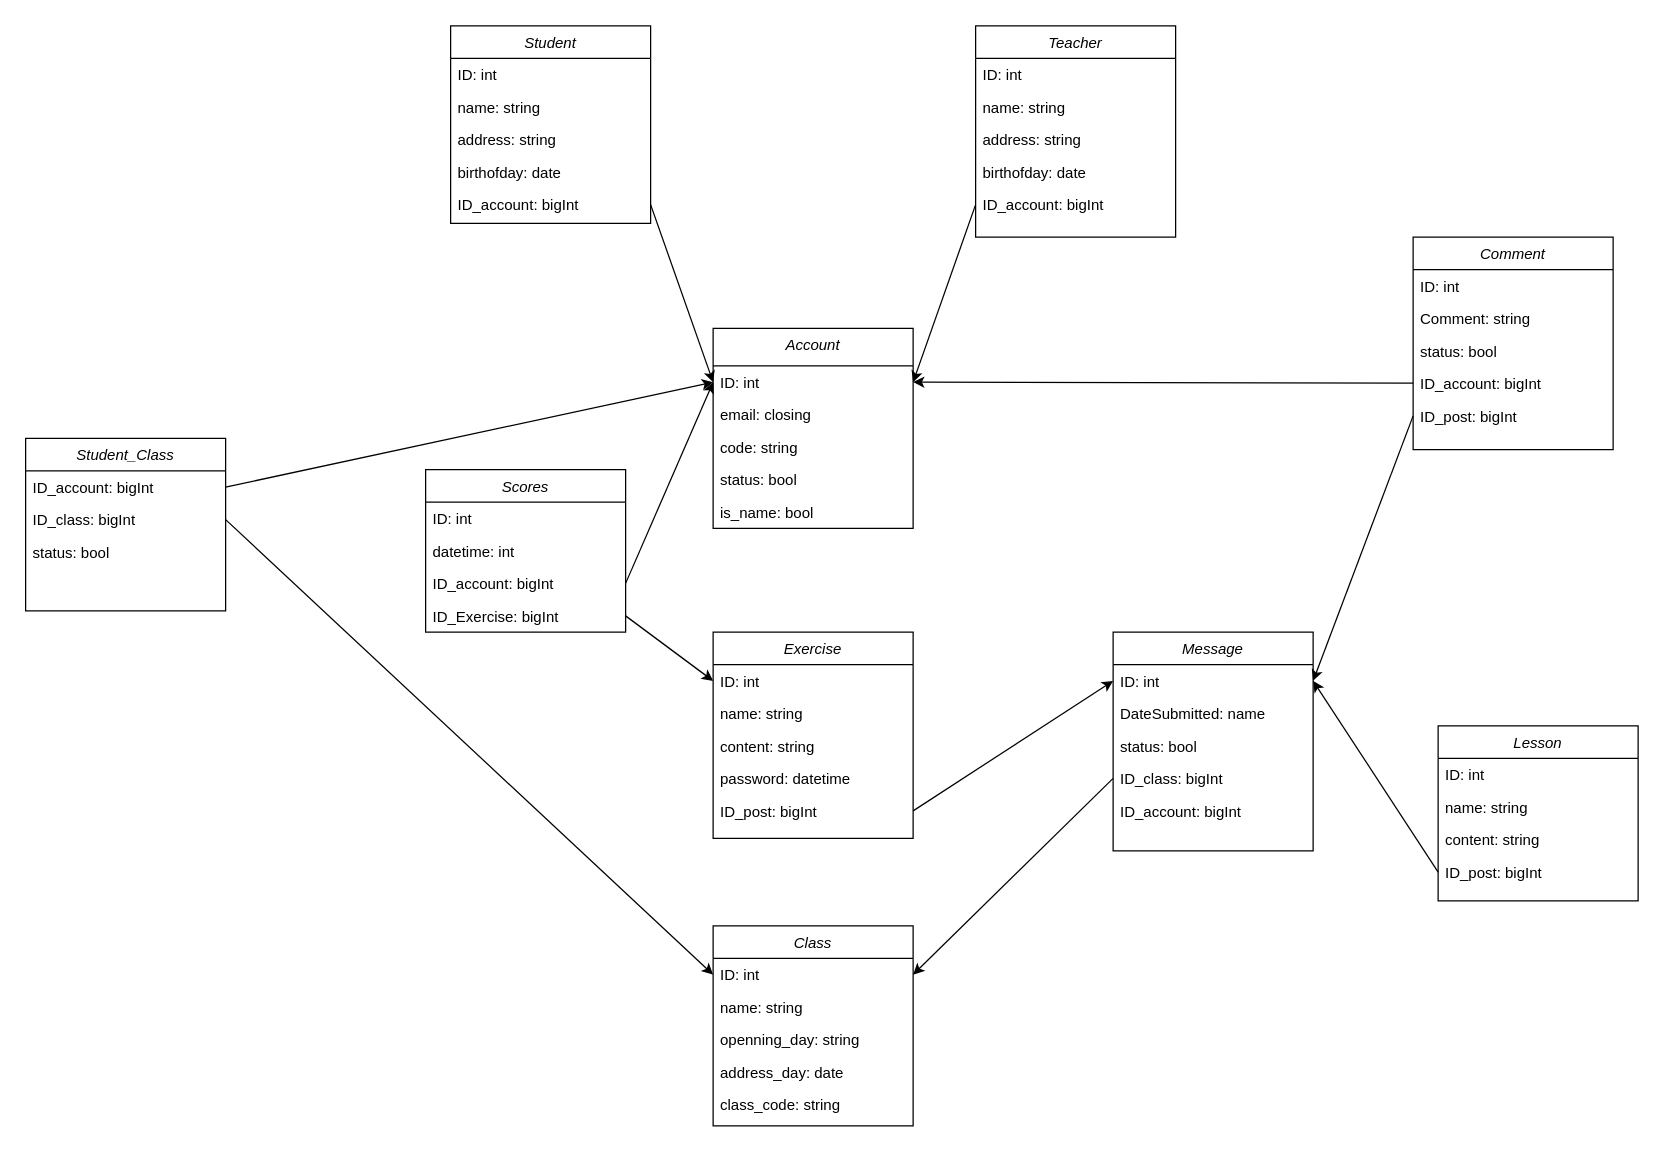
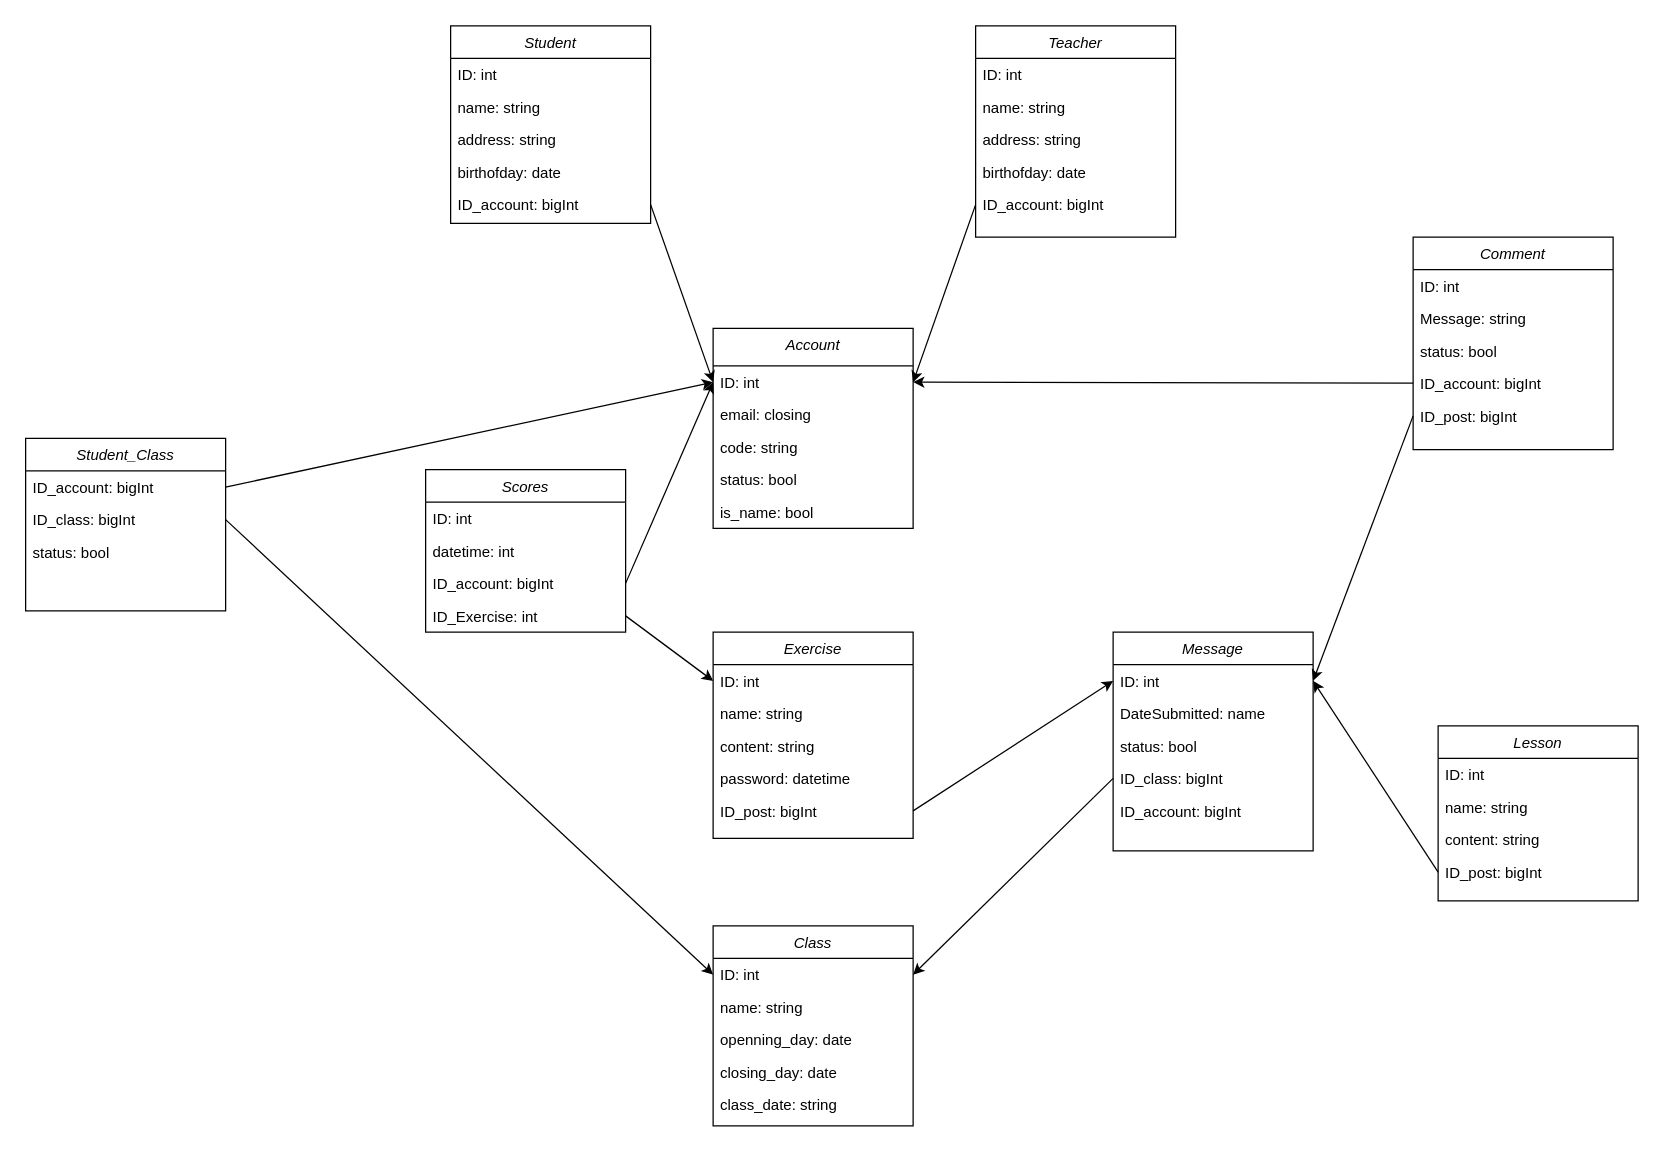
(1477, 319) -> (1477, 319)
(505, 616) -> (492, 616)
(796, 1040) -> (790, 1040)
(788, 1073) -> (784, 1073)
(788, 1105) -> (788, 1105)
